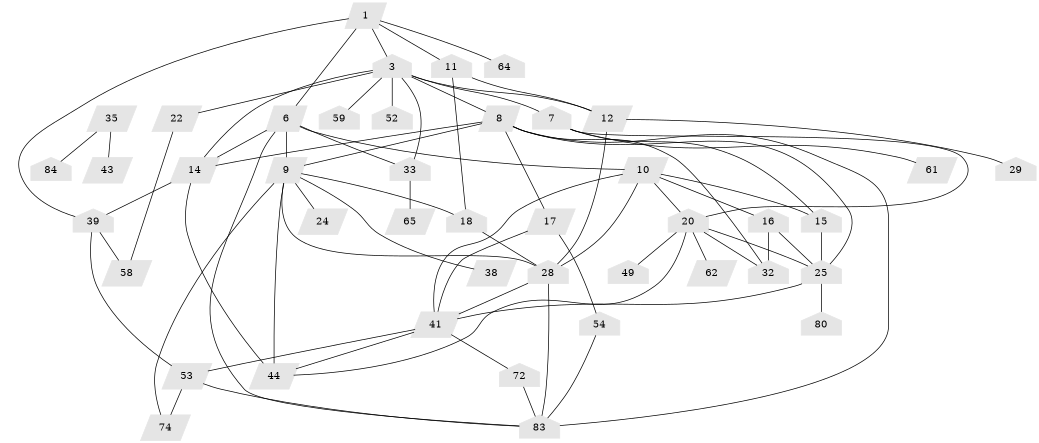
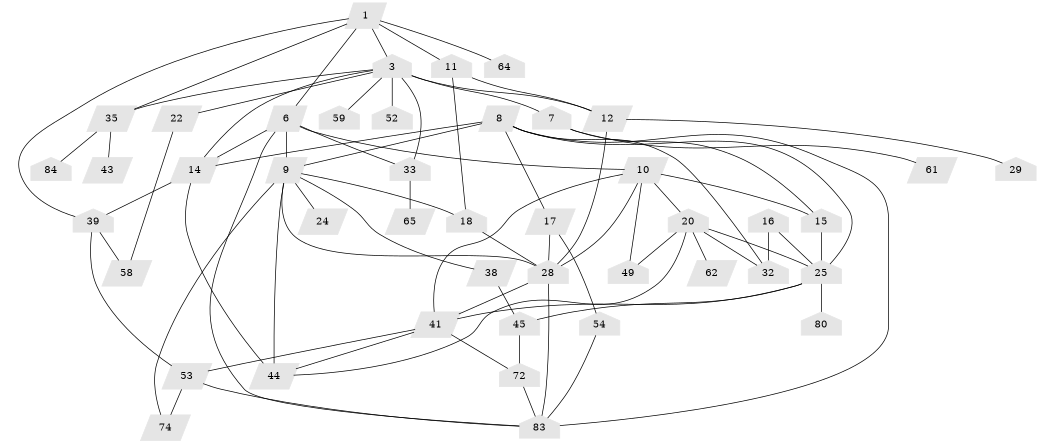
none -> (241, 66)
(449, 94) -> (253, 85)
(861, 140) -> none
(704, 195) -> (636, 222)
(480, 251) -> (549, 248)
none -> (520, 325)
